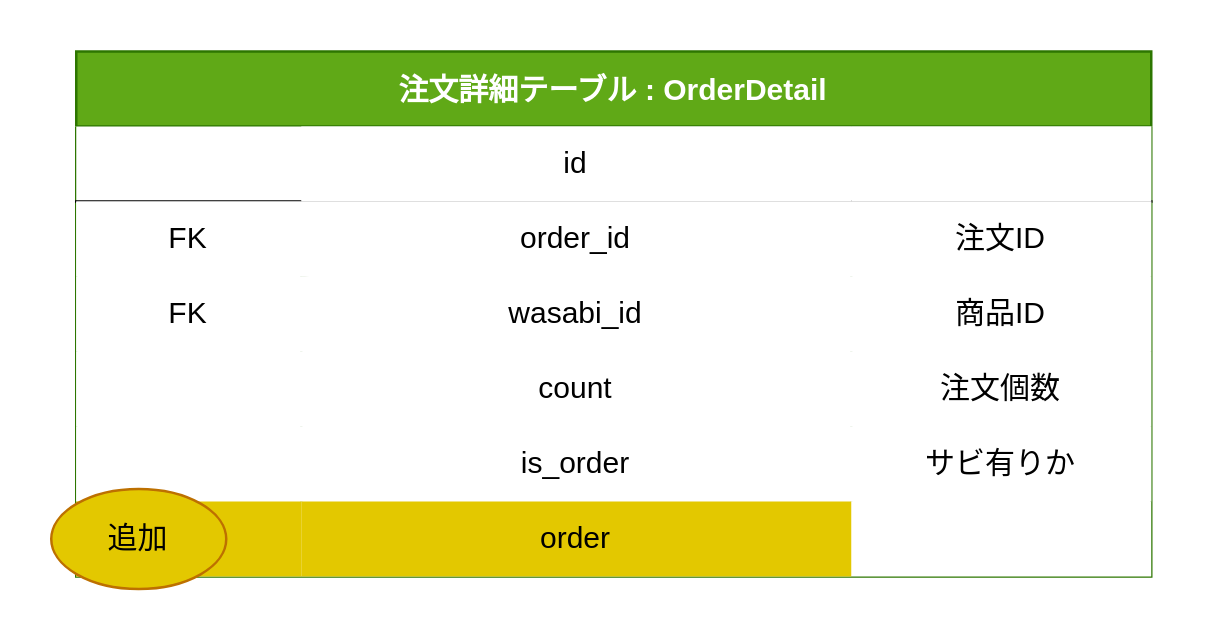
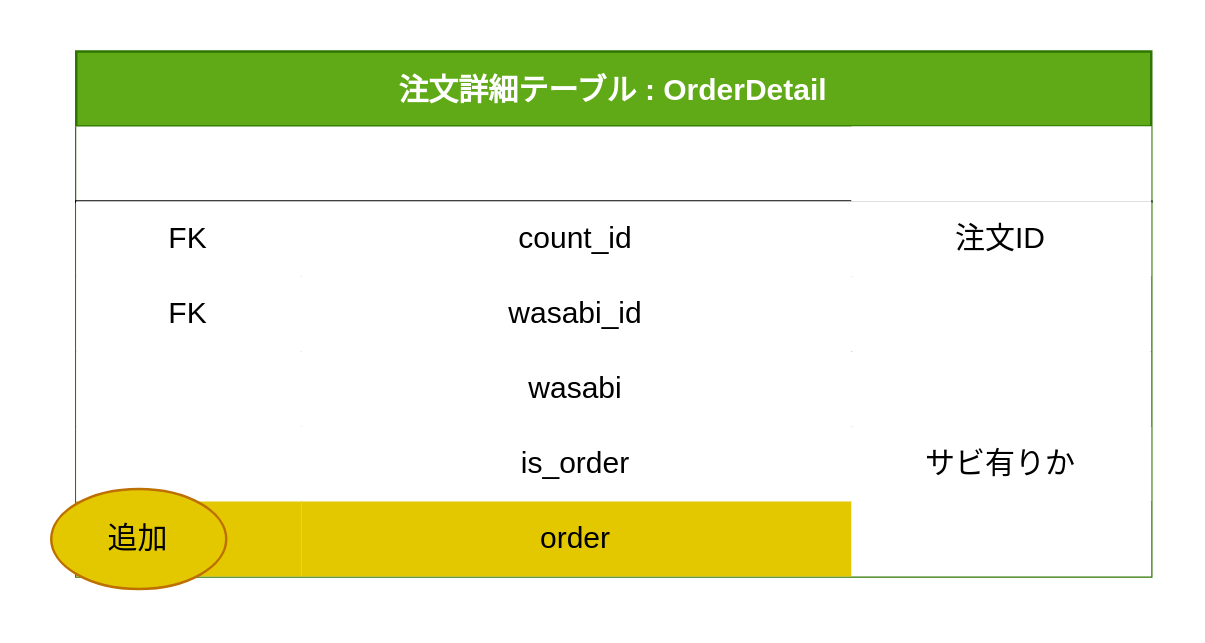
(576, 164) -> none
(576, 239) -> (576, 239)
(1001, 314) -> none
(576, 389) -> (576, 389)
(1001, 389) -> none
